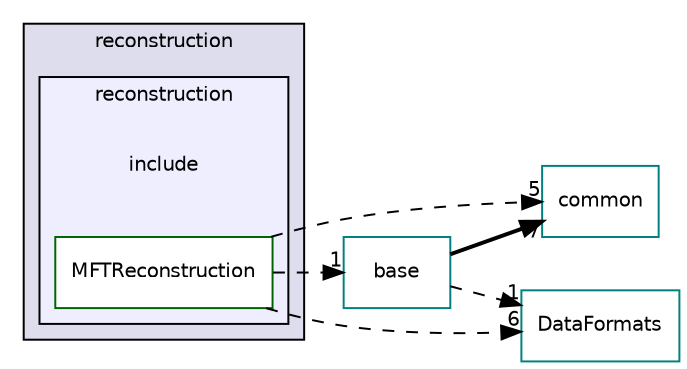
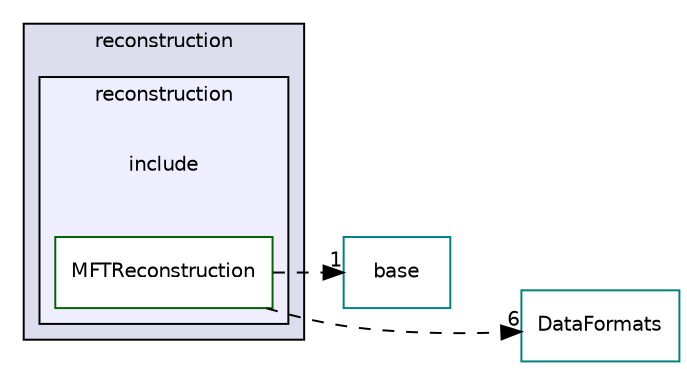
(600, 201) -> none
(476, 293) -> none
